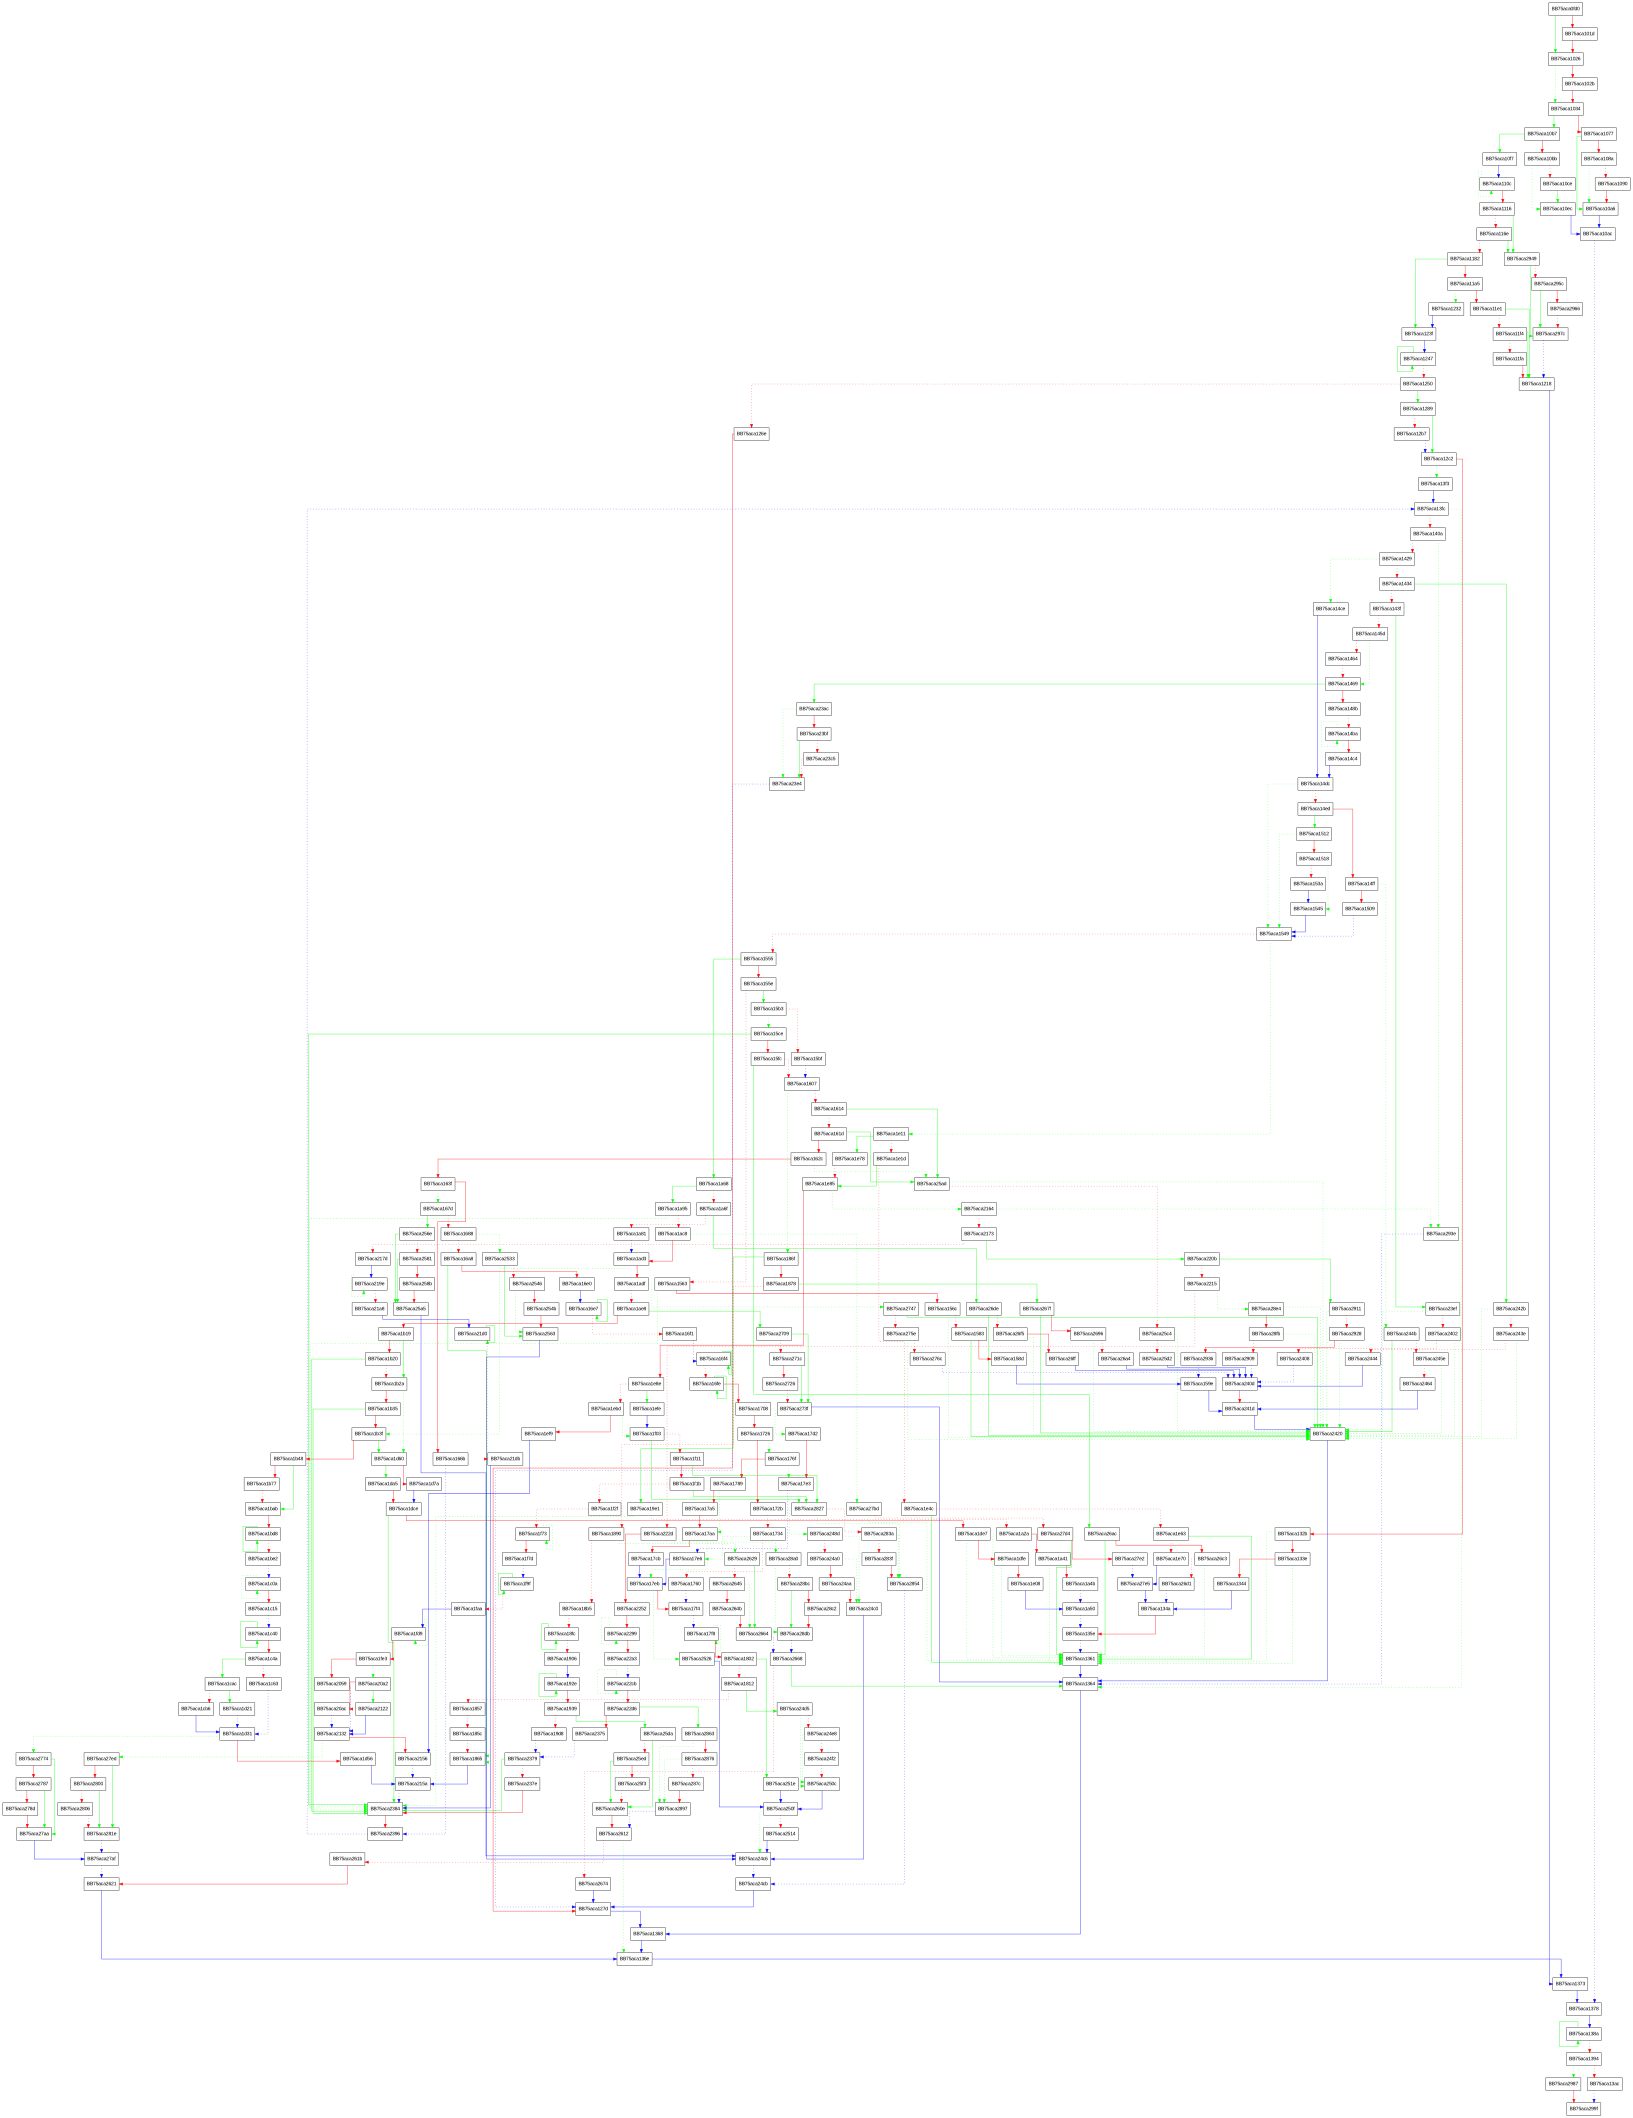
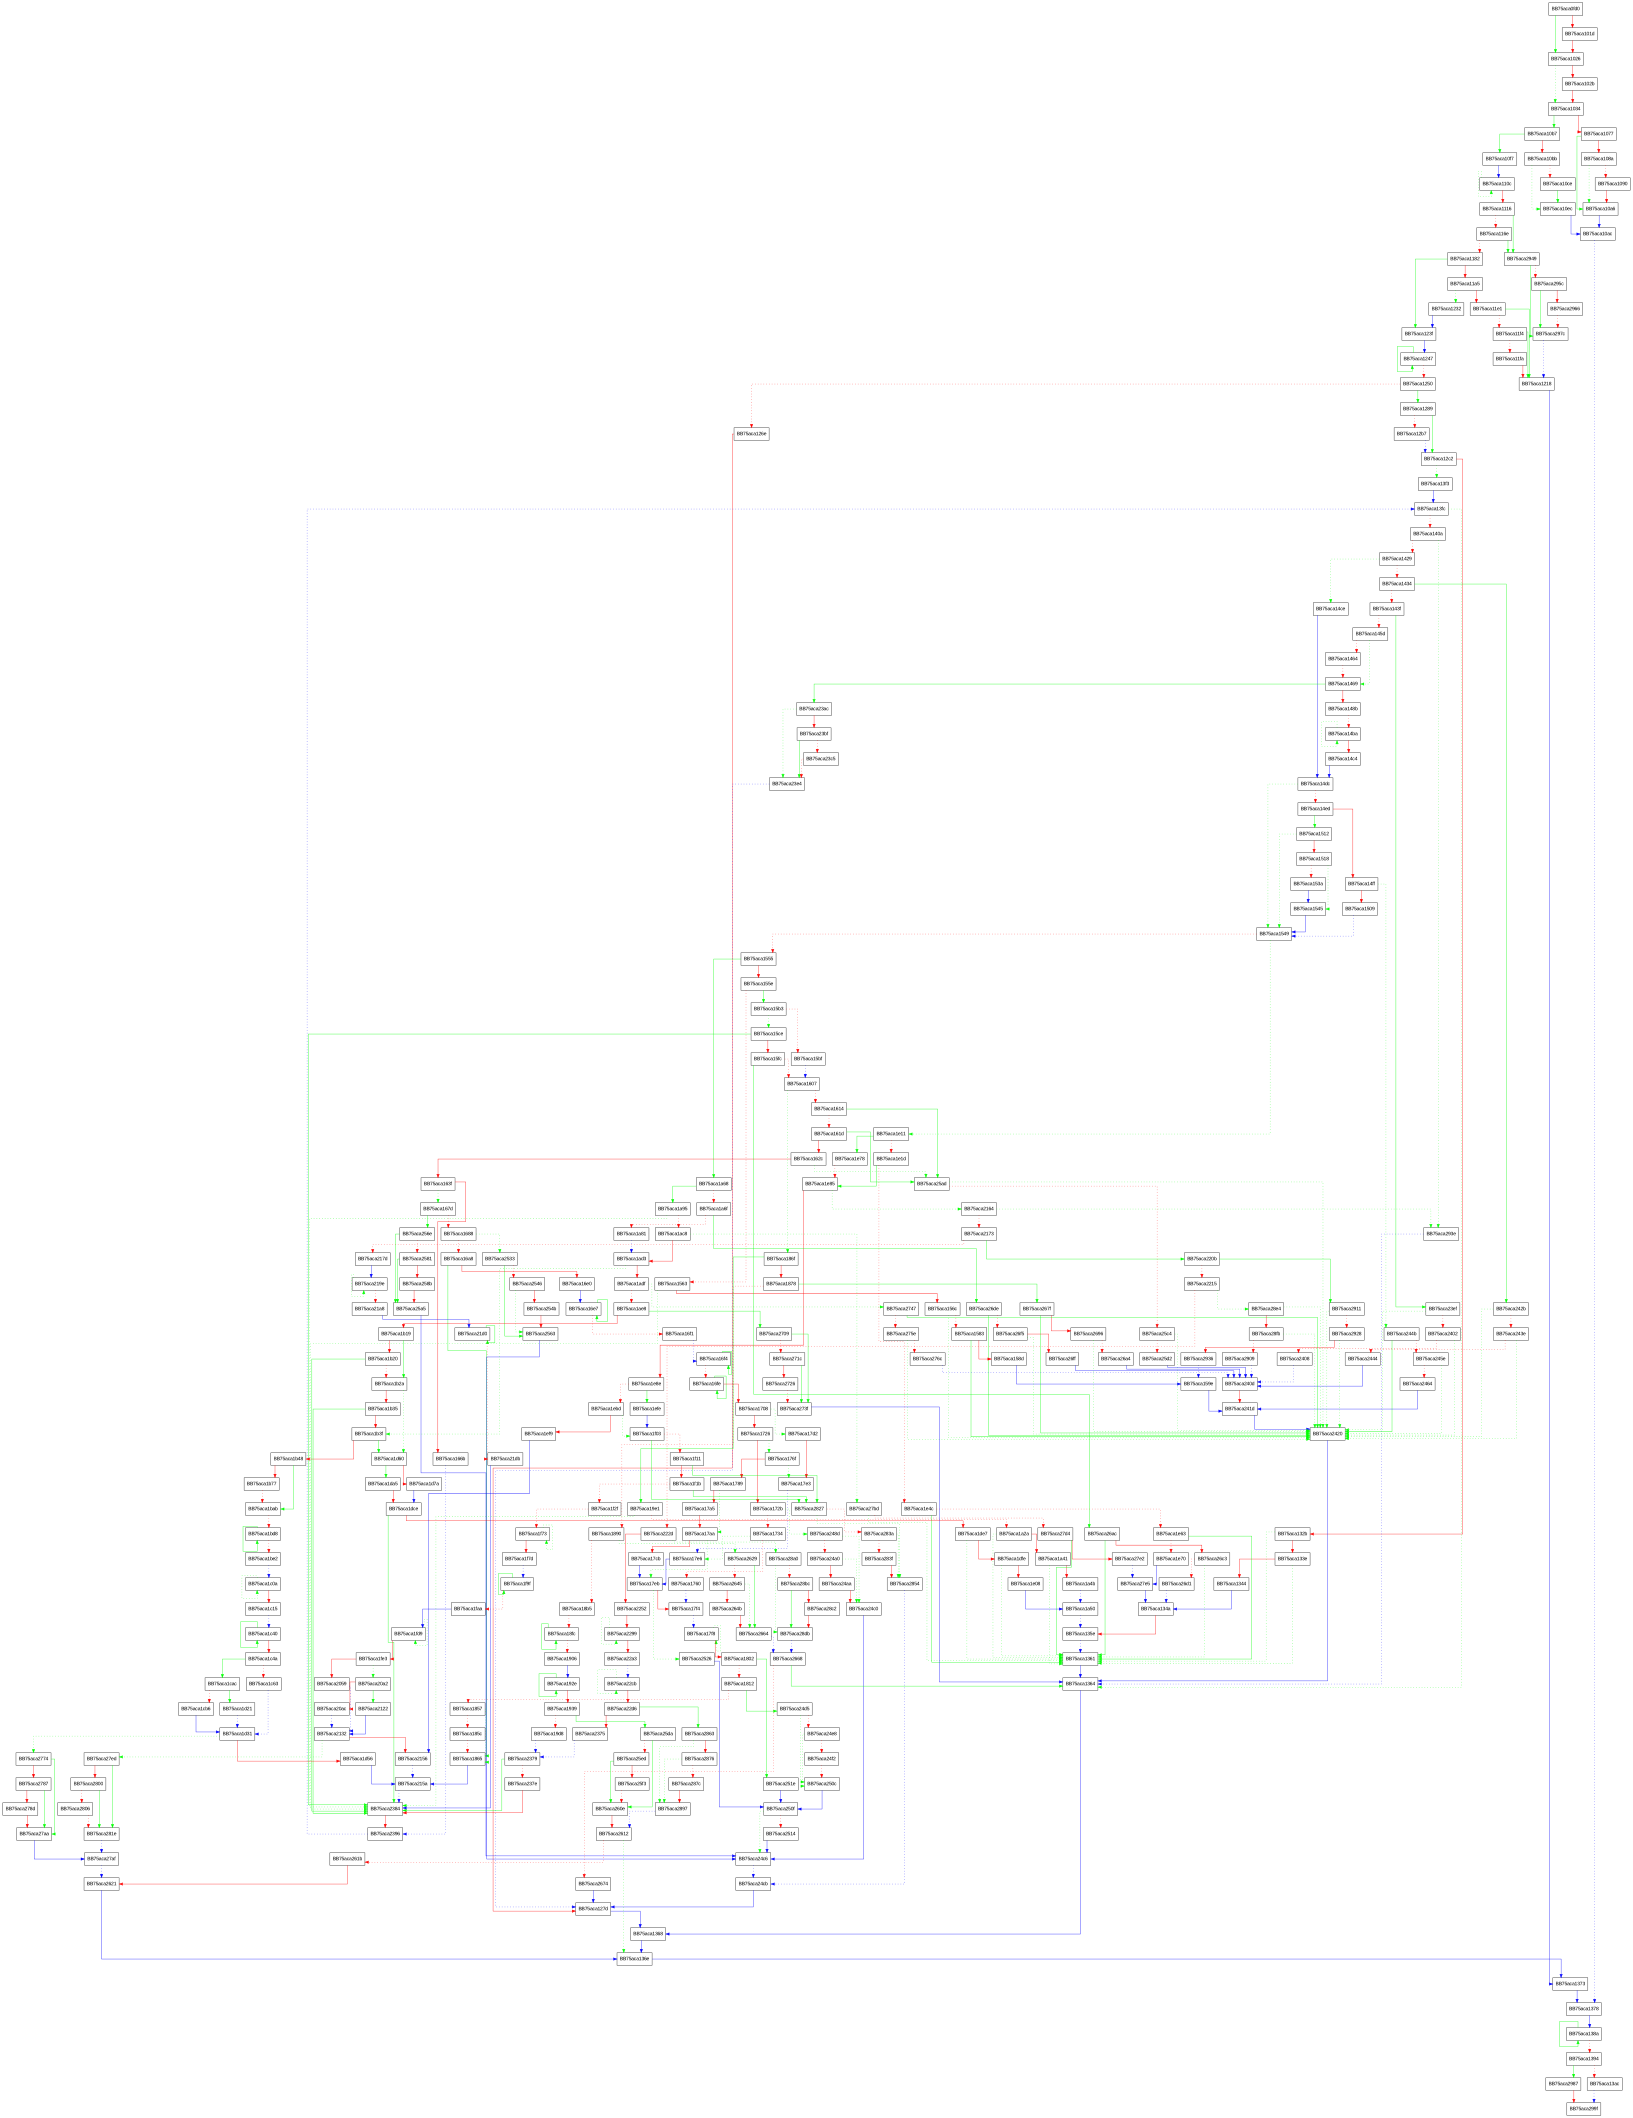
(269, 1520) -> (269, 1520)
(1574, 2070) -> (1574, 2070)
